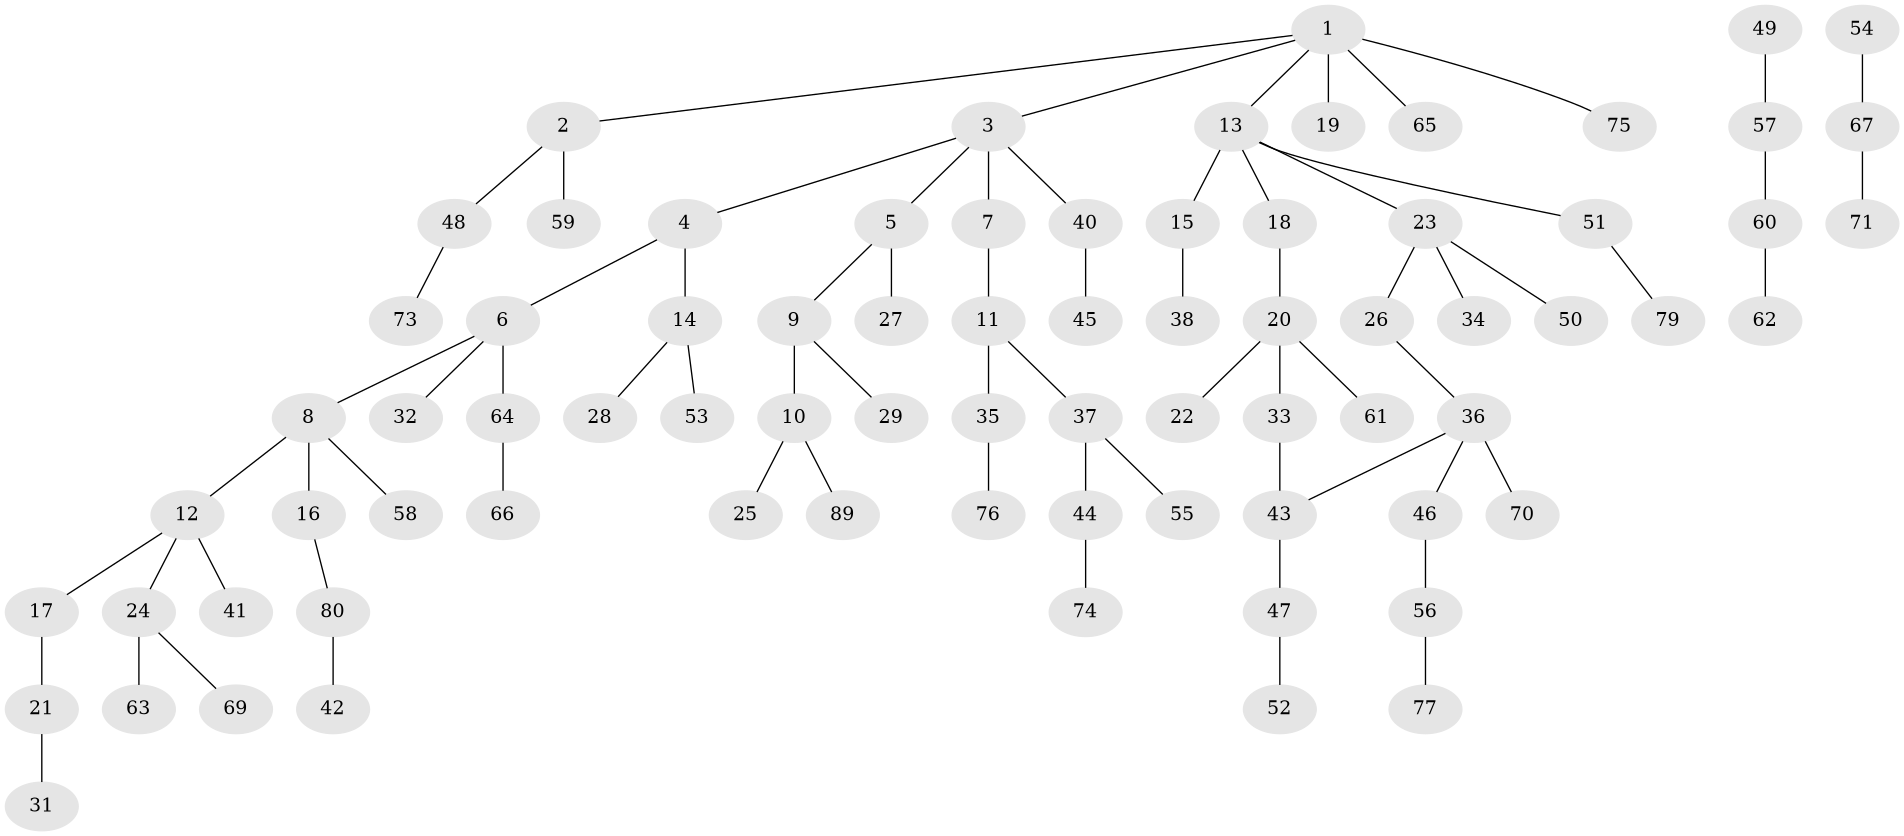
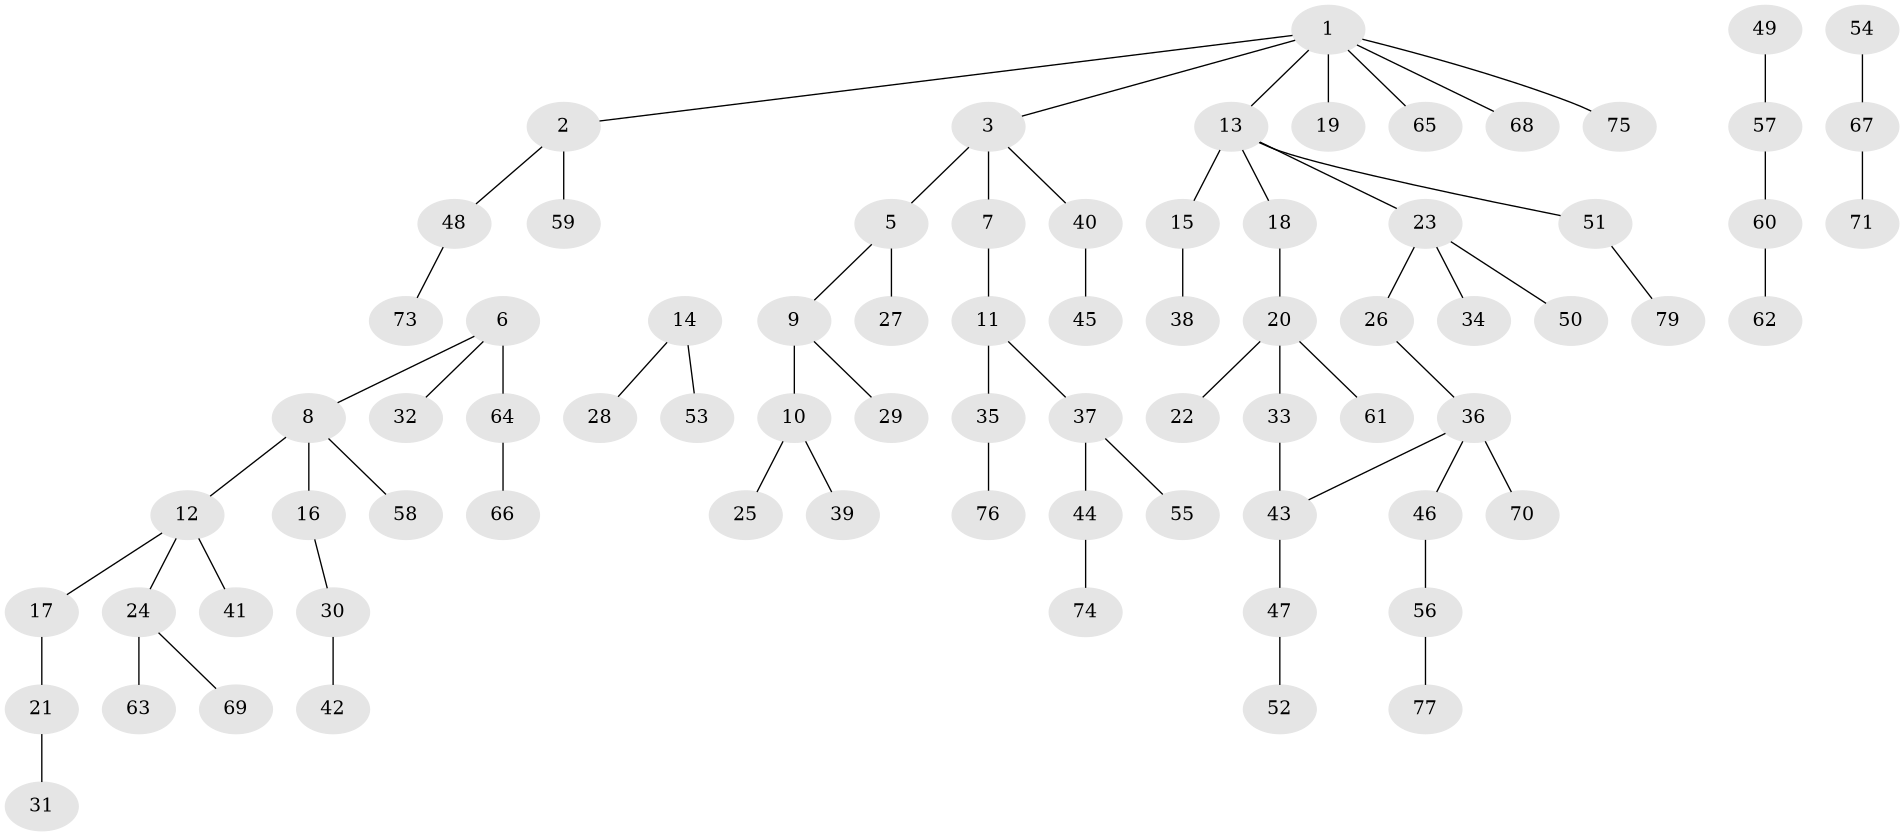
none -> (1523, 127)
(685, 224) -> none
(843, 515) -> (843, 515)
(333, 612) -> (333, 612)
